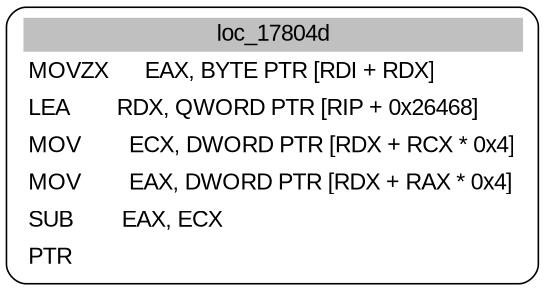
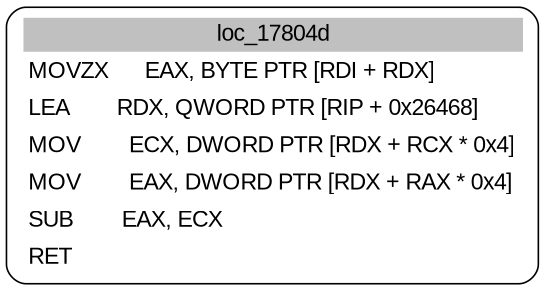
(75, 257) -> (75, 257)
